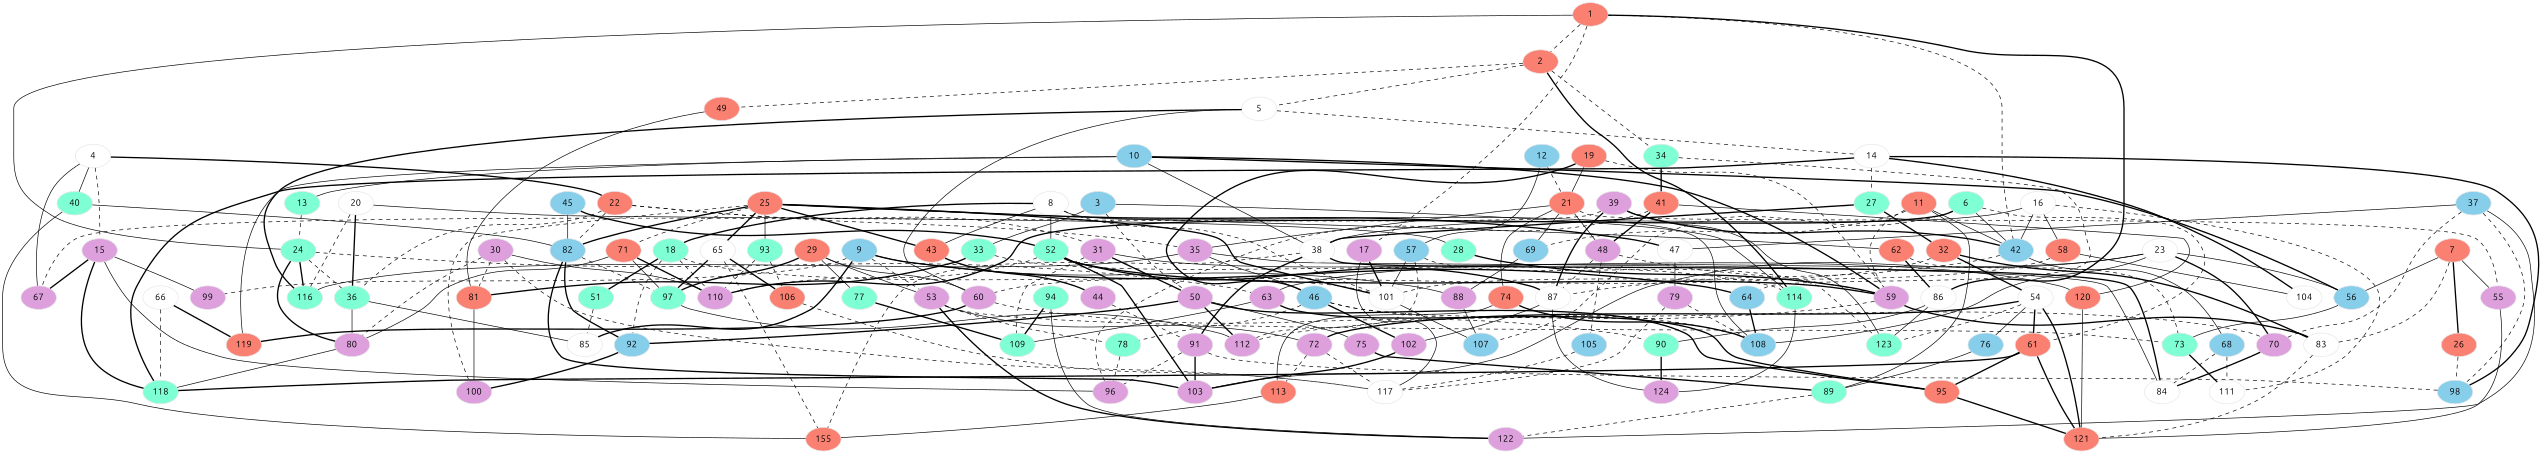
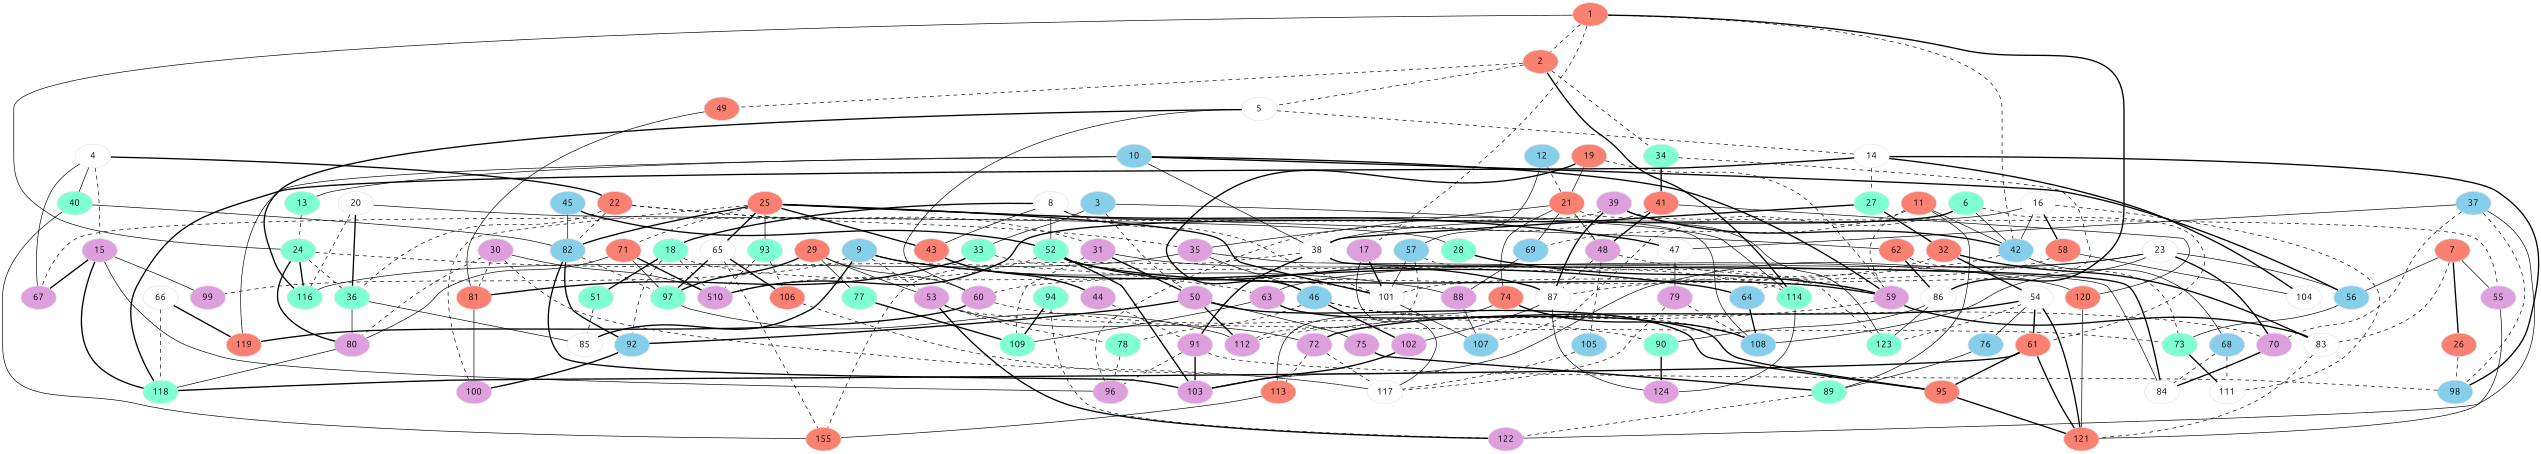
(2054, 233) -> (2054, 233)
(715, 298) -> (715, 298)
(1234, 427) -> (1234, 427)
